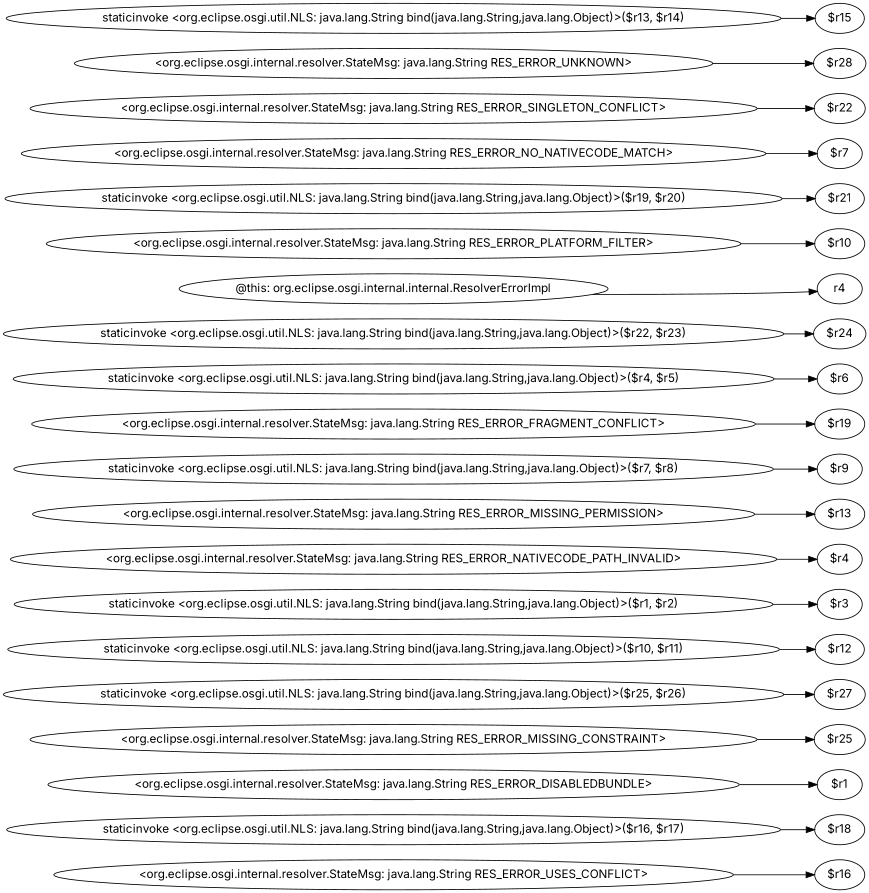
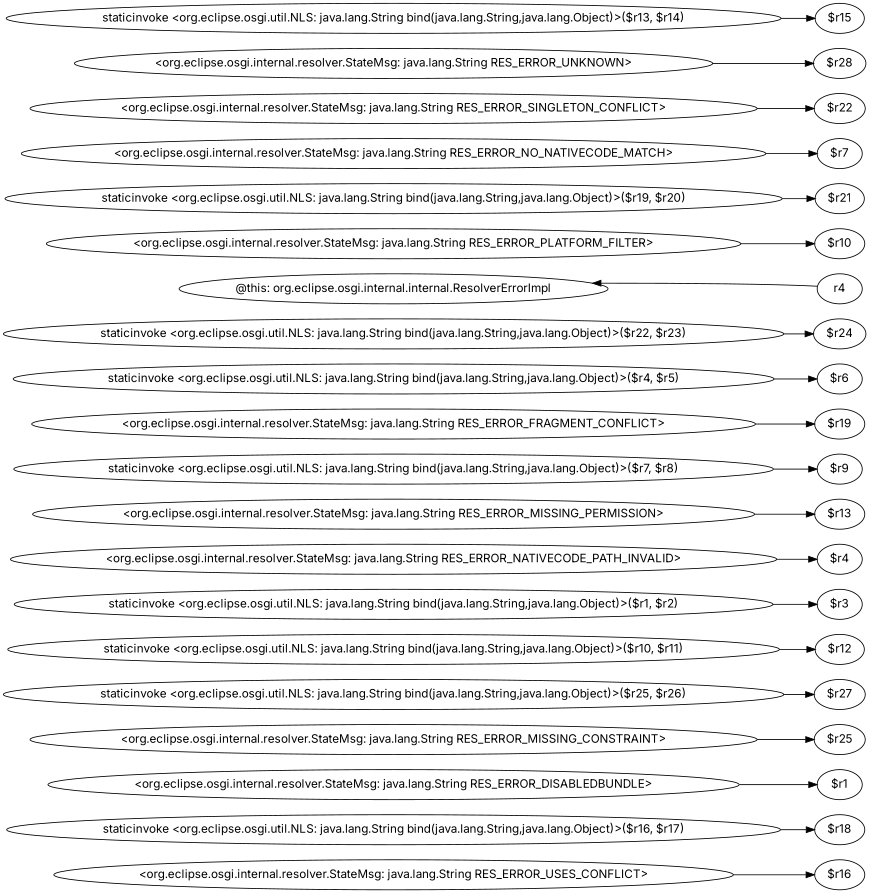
(701, 294) -> (709, 284)
